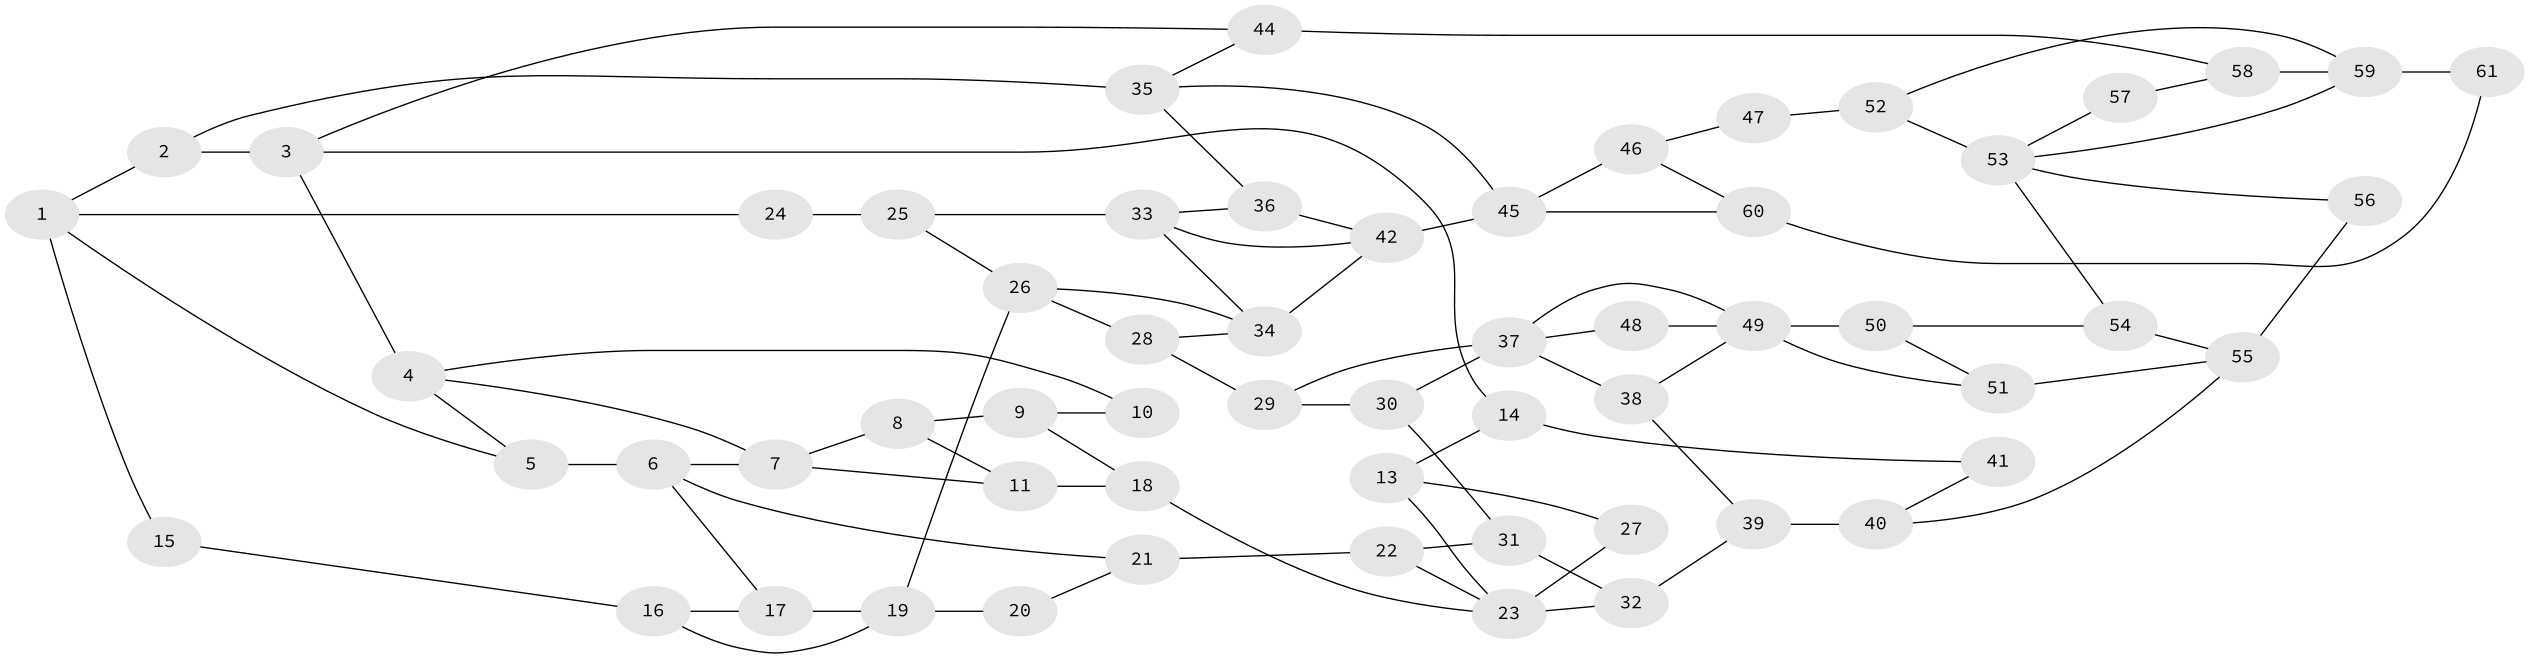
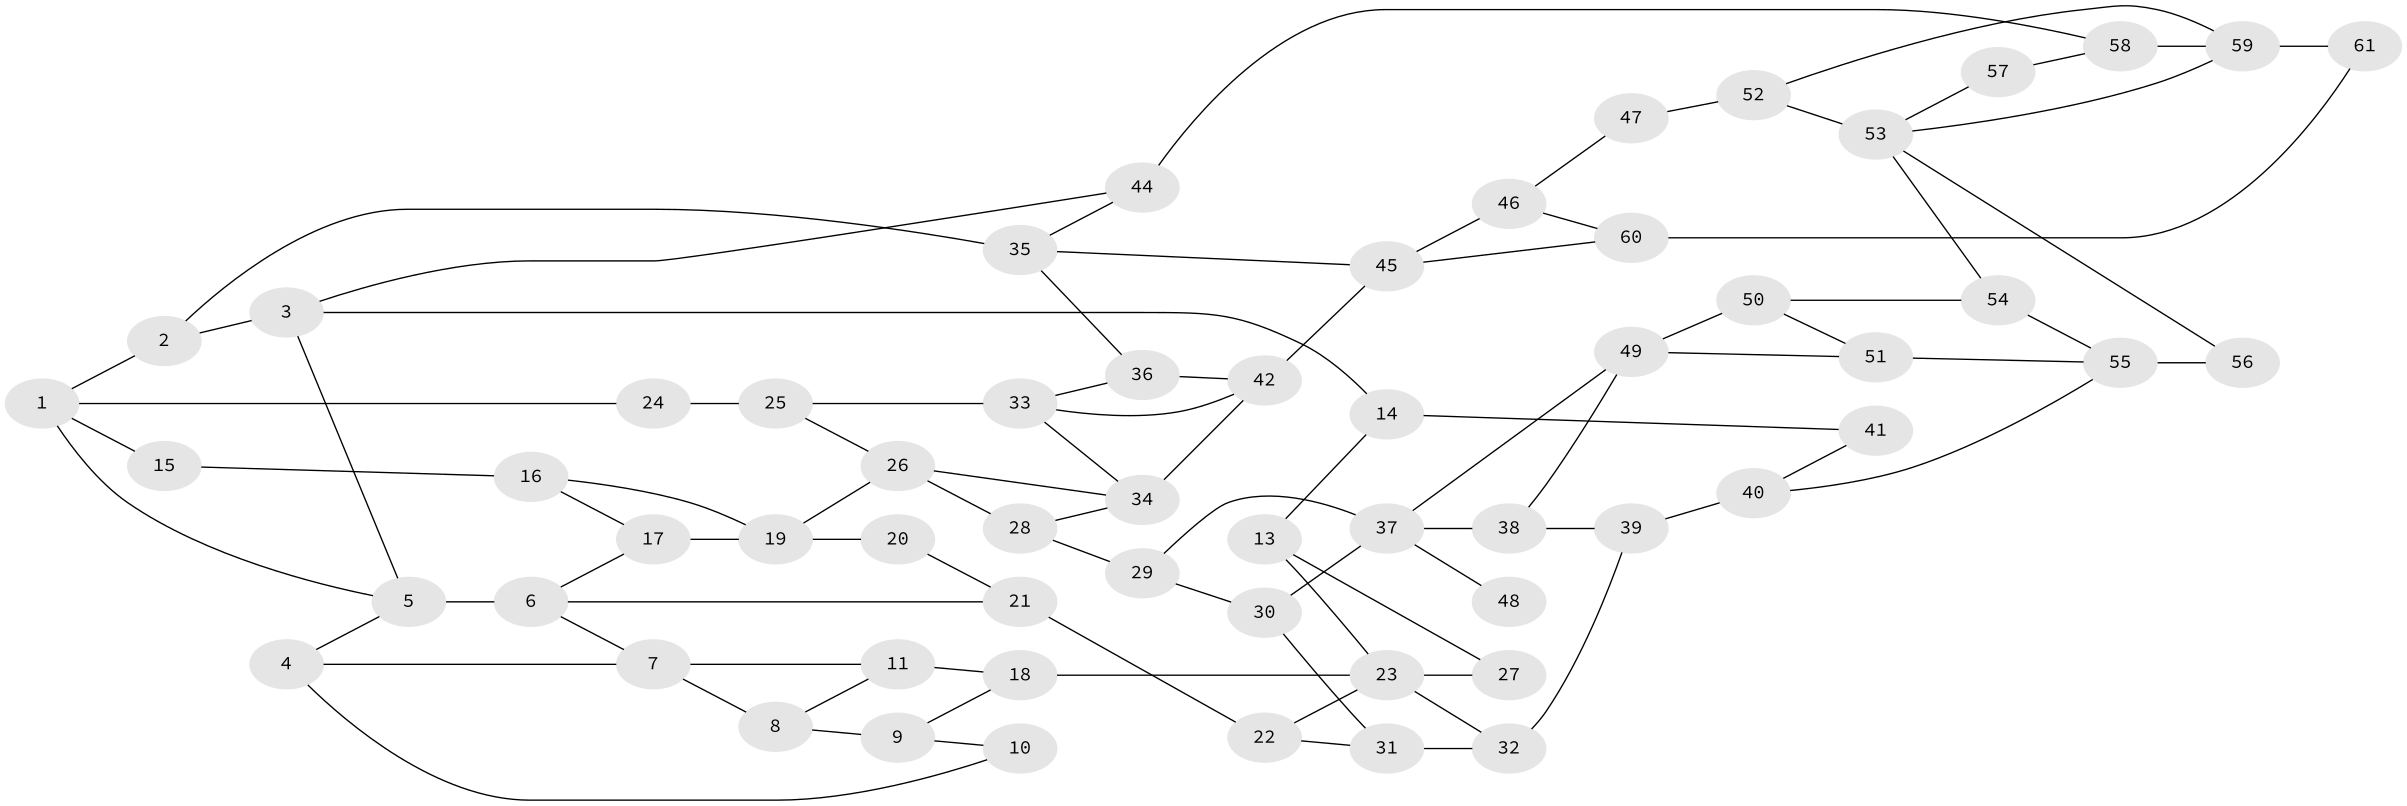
(348, 264) -> (348, 457)
(1693, 326) -> none
